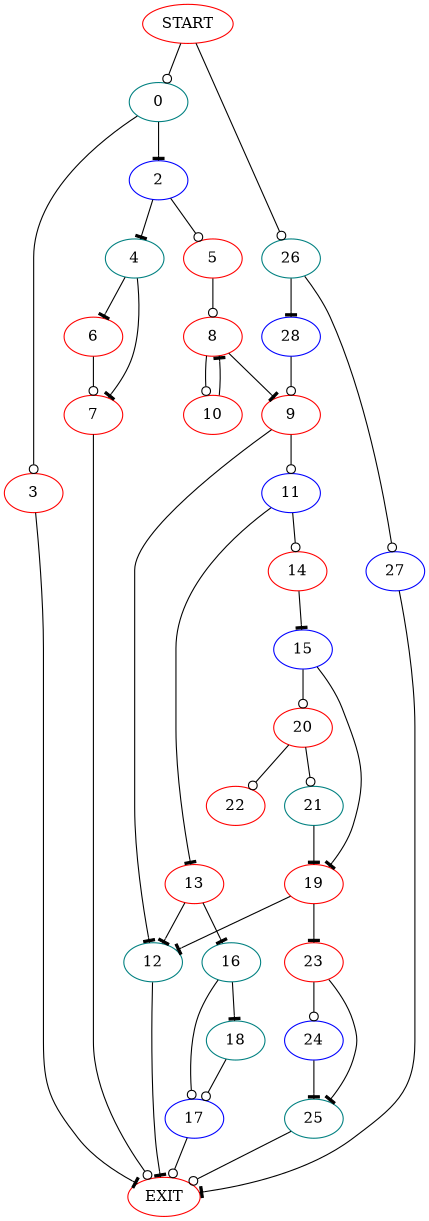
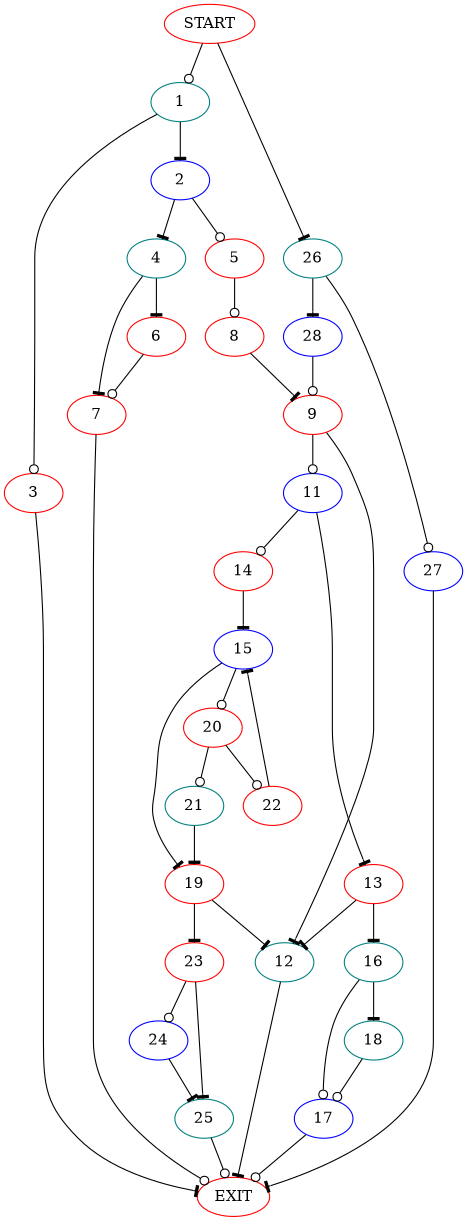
(159, 102) -> (180, 102)
(238, 137) -> (260, 139)
(213, 415) -> none
none -> (258, 730)
